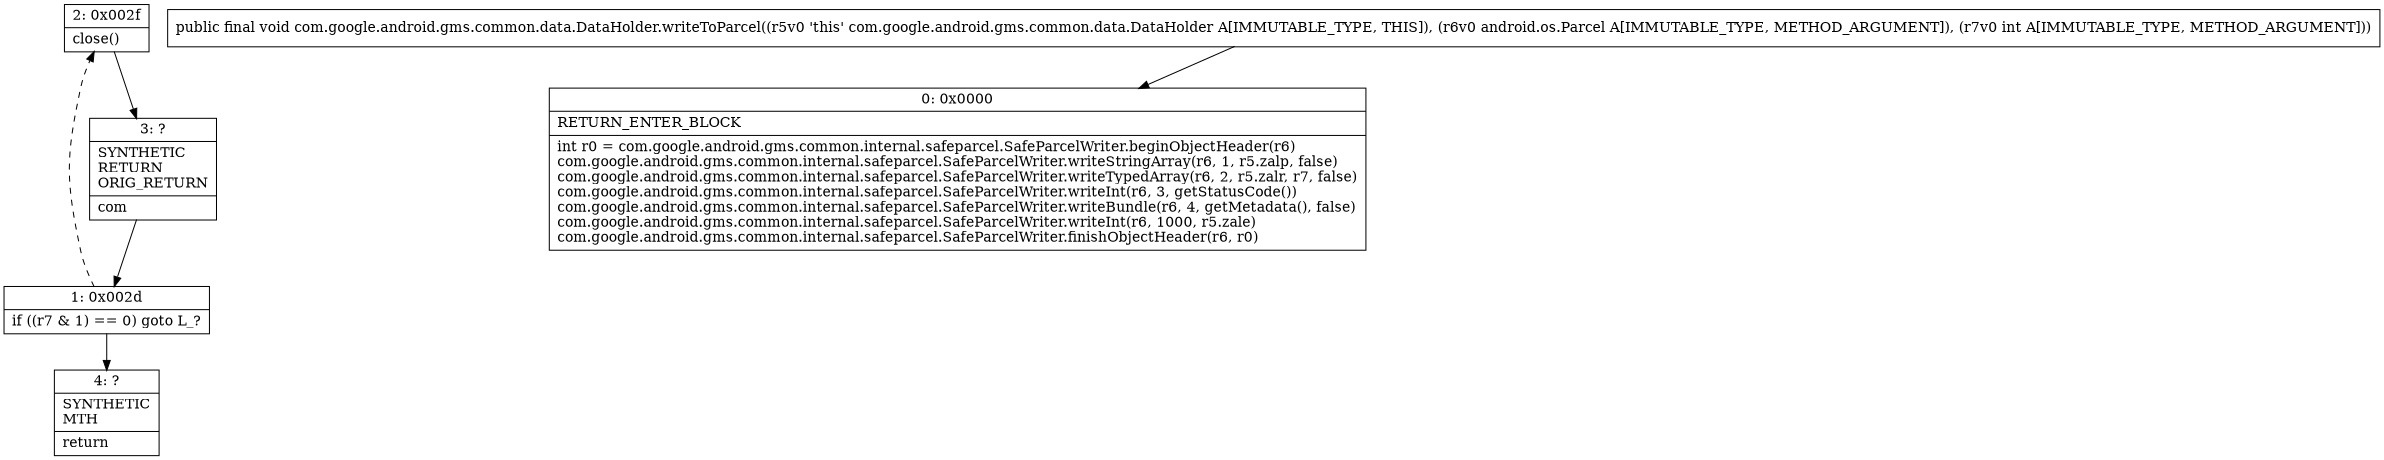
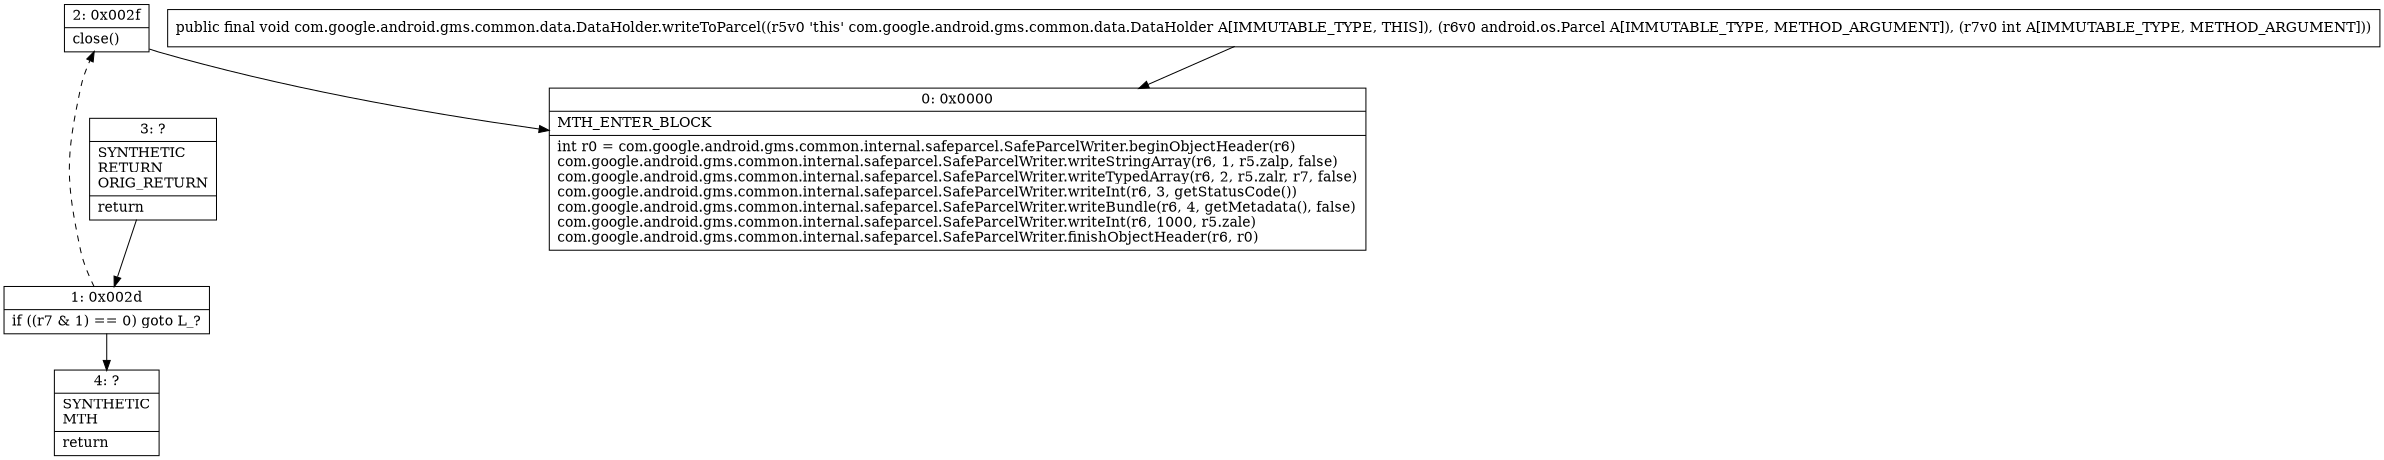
(124, 80) -> (343, 96)
(649, 123) -> (635, 123)
(113, 207) -> (121, 207)
